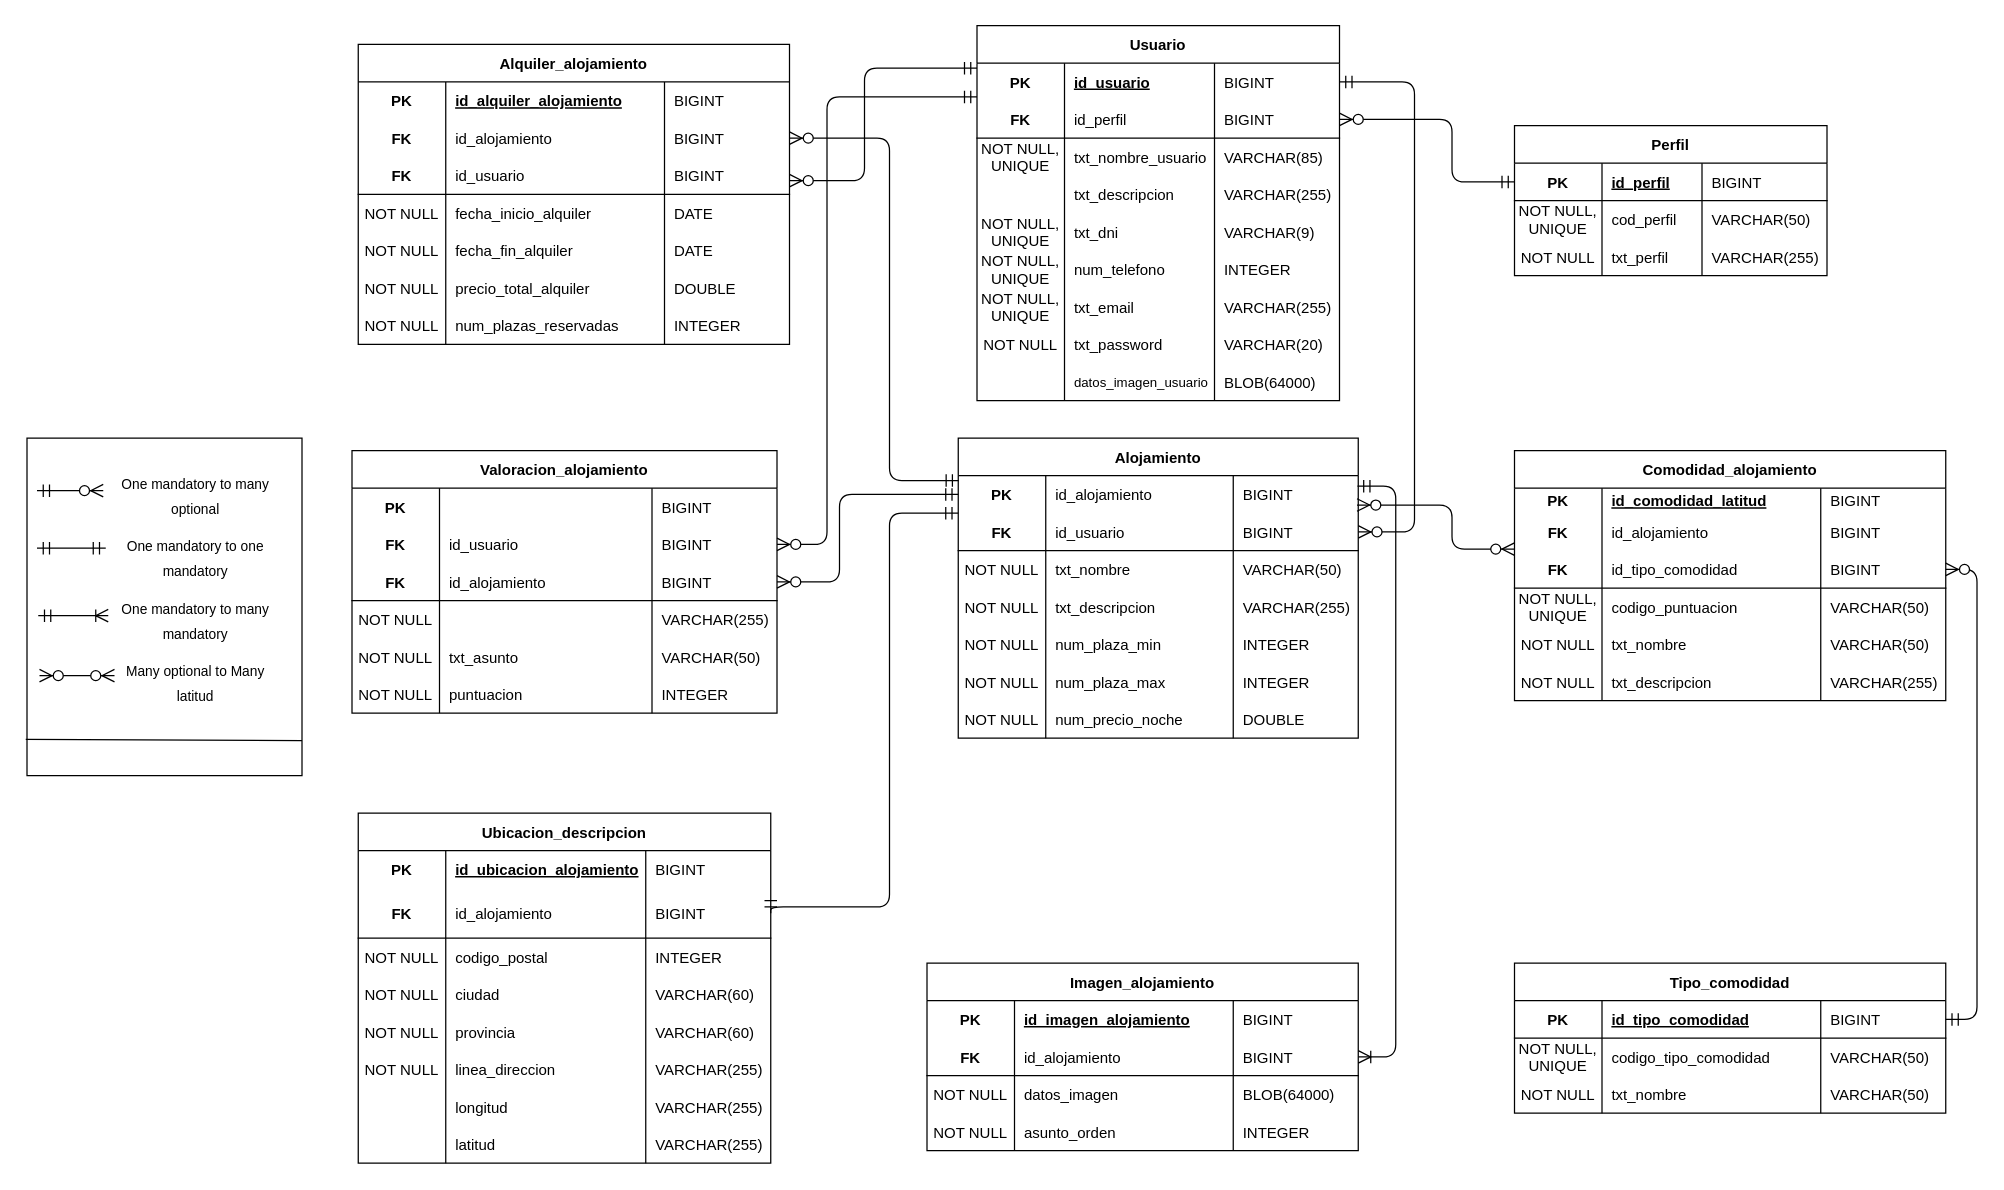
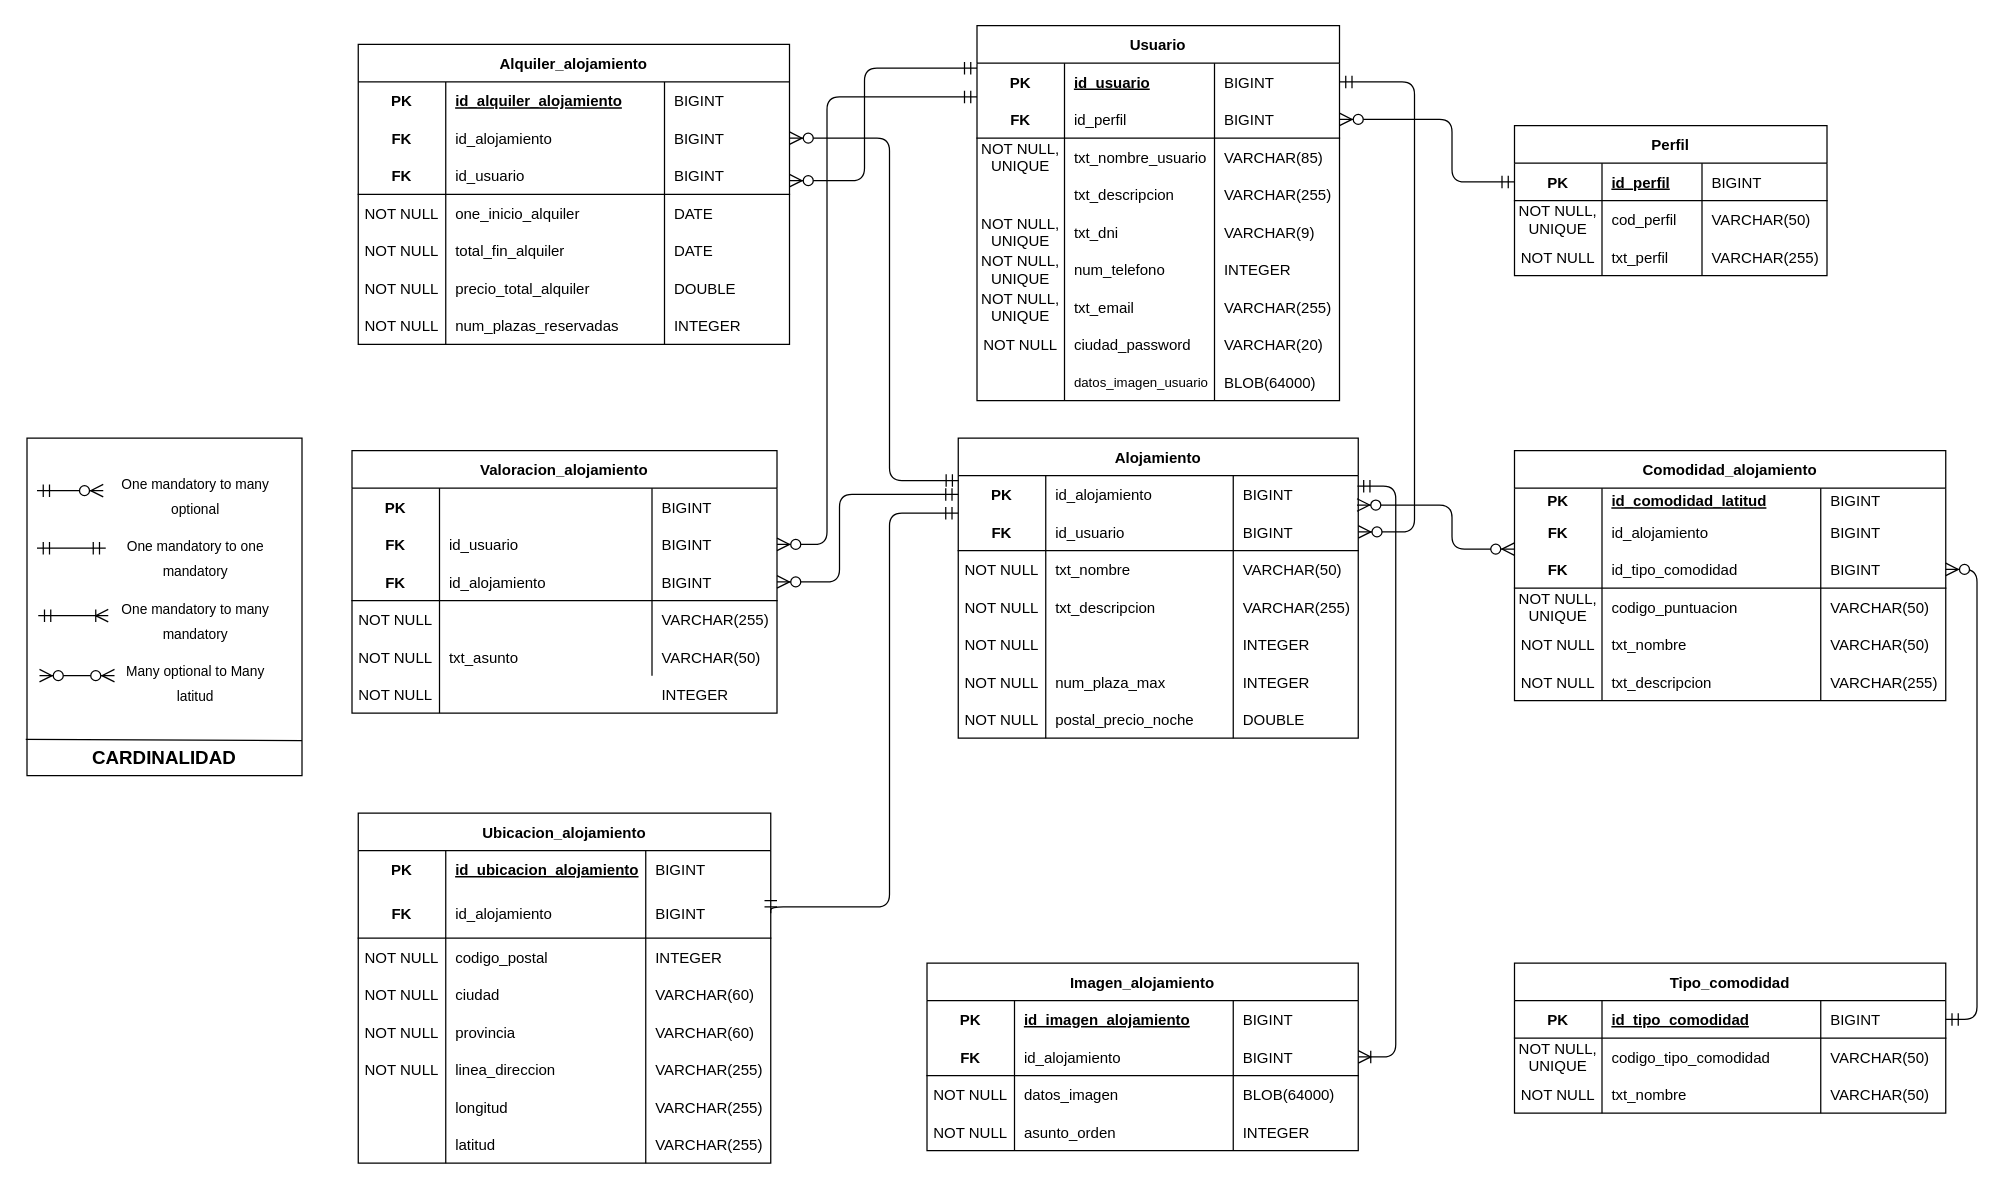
(532, 214) -> (523, 214)
(523, 251) -> (521, 251)
(1124, 345) -> (1135, 345)
(1139, 644) -> none
(546, 694) -> none
(1120, 720) -> (1131, 720)
none -> (164, 757)
(564, 833) -> (564, 833)
